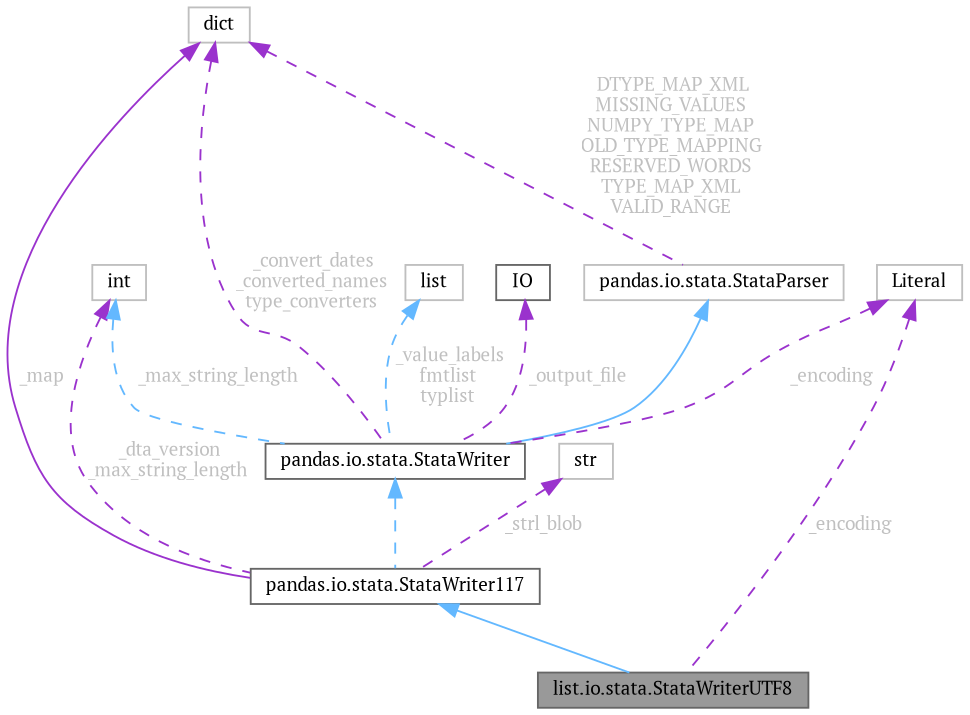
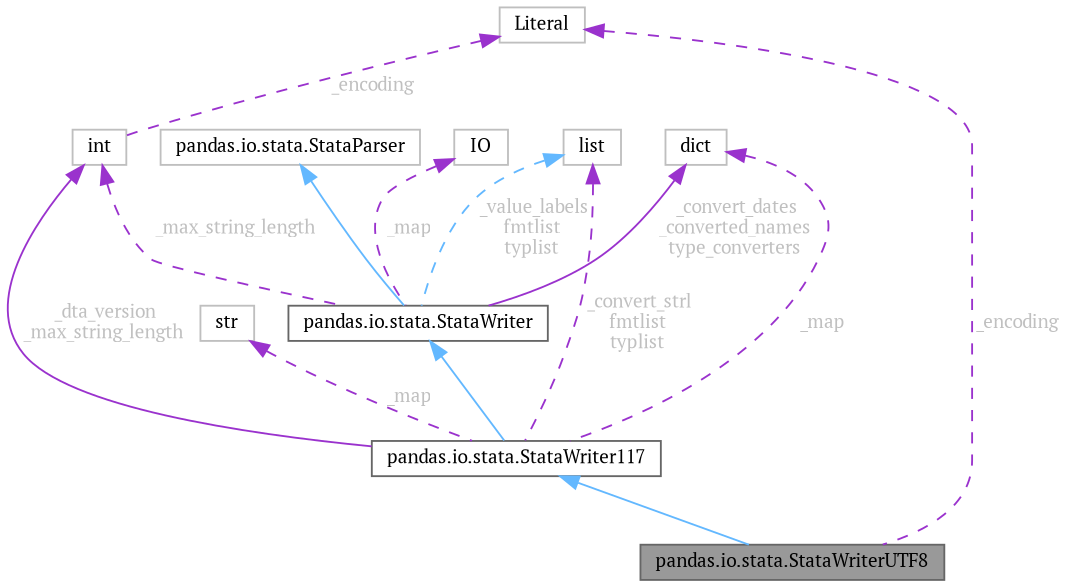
(475, 158) -> none
(523, 283) -> (481, 147)
(223, 288) -> (603, 254)
none -> (577, 317)
(8, 358) -> (771, 325)
(576, 377) -> (408, 229)
(698, 402) -> (303, 85)
(162, 419) -> (204, 274)
(93, 488) -> (97, 396)
(542, 525) -> (408, 397)
(395, 533) -> (473, 398)
(673, 690) -> (792, 562)
